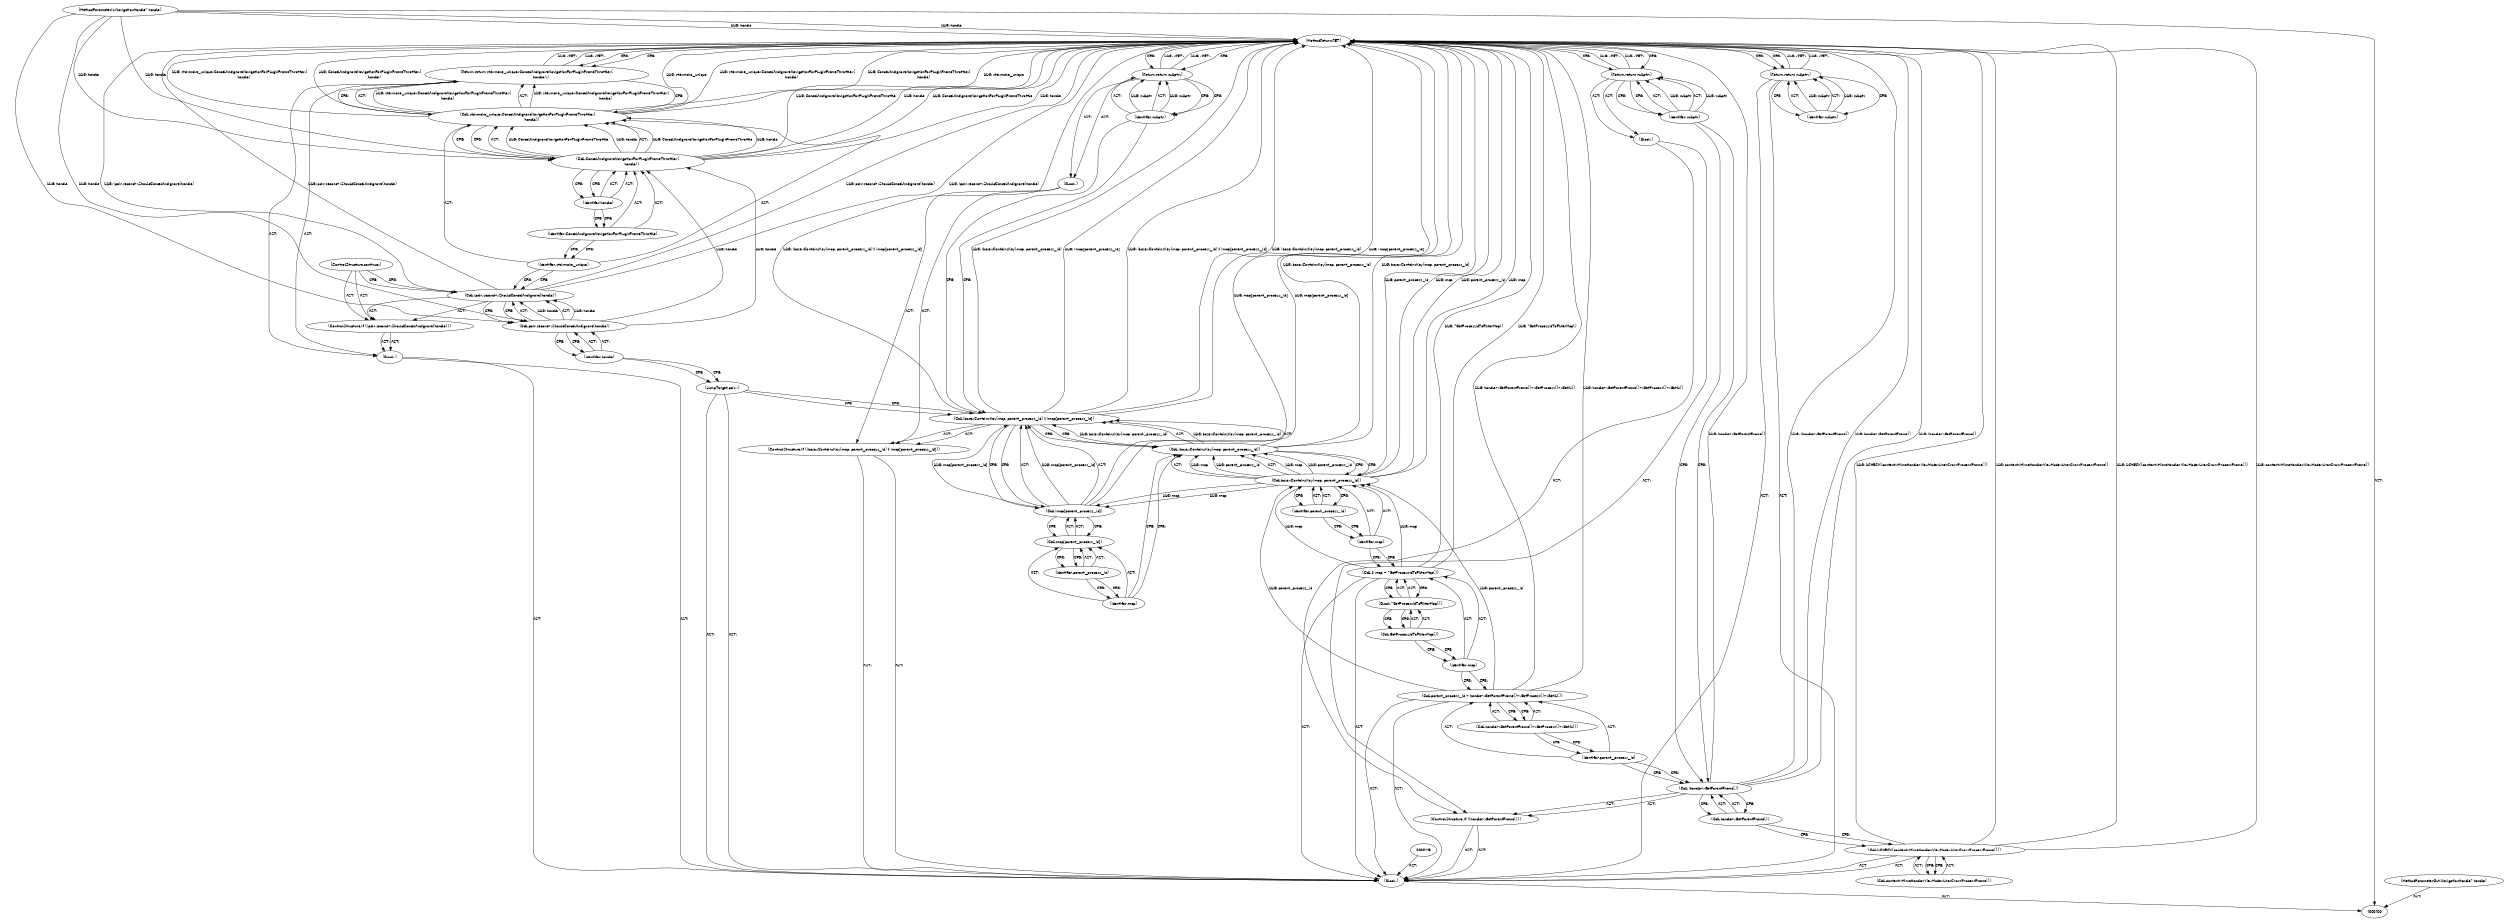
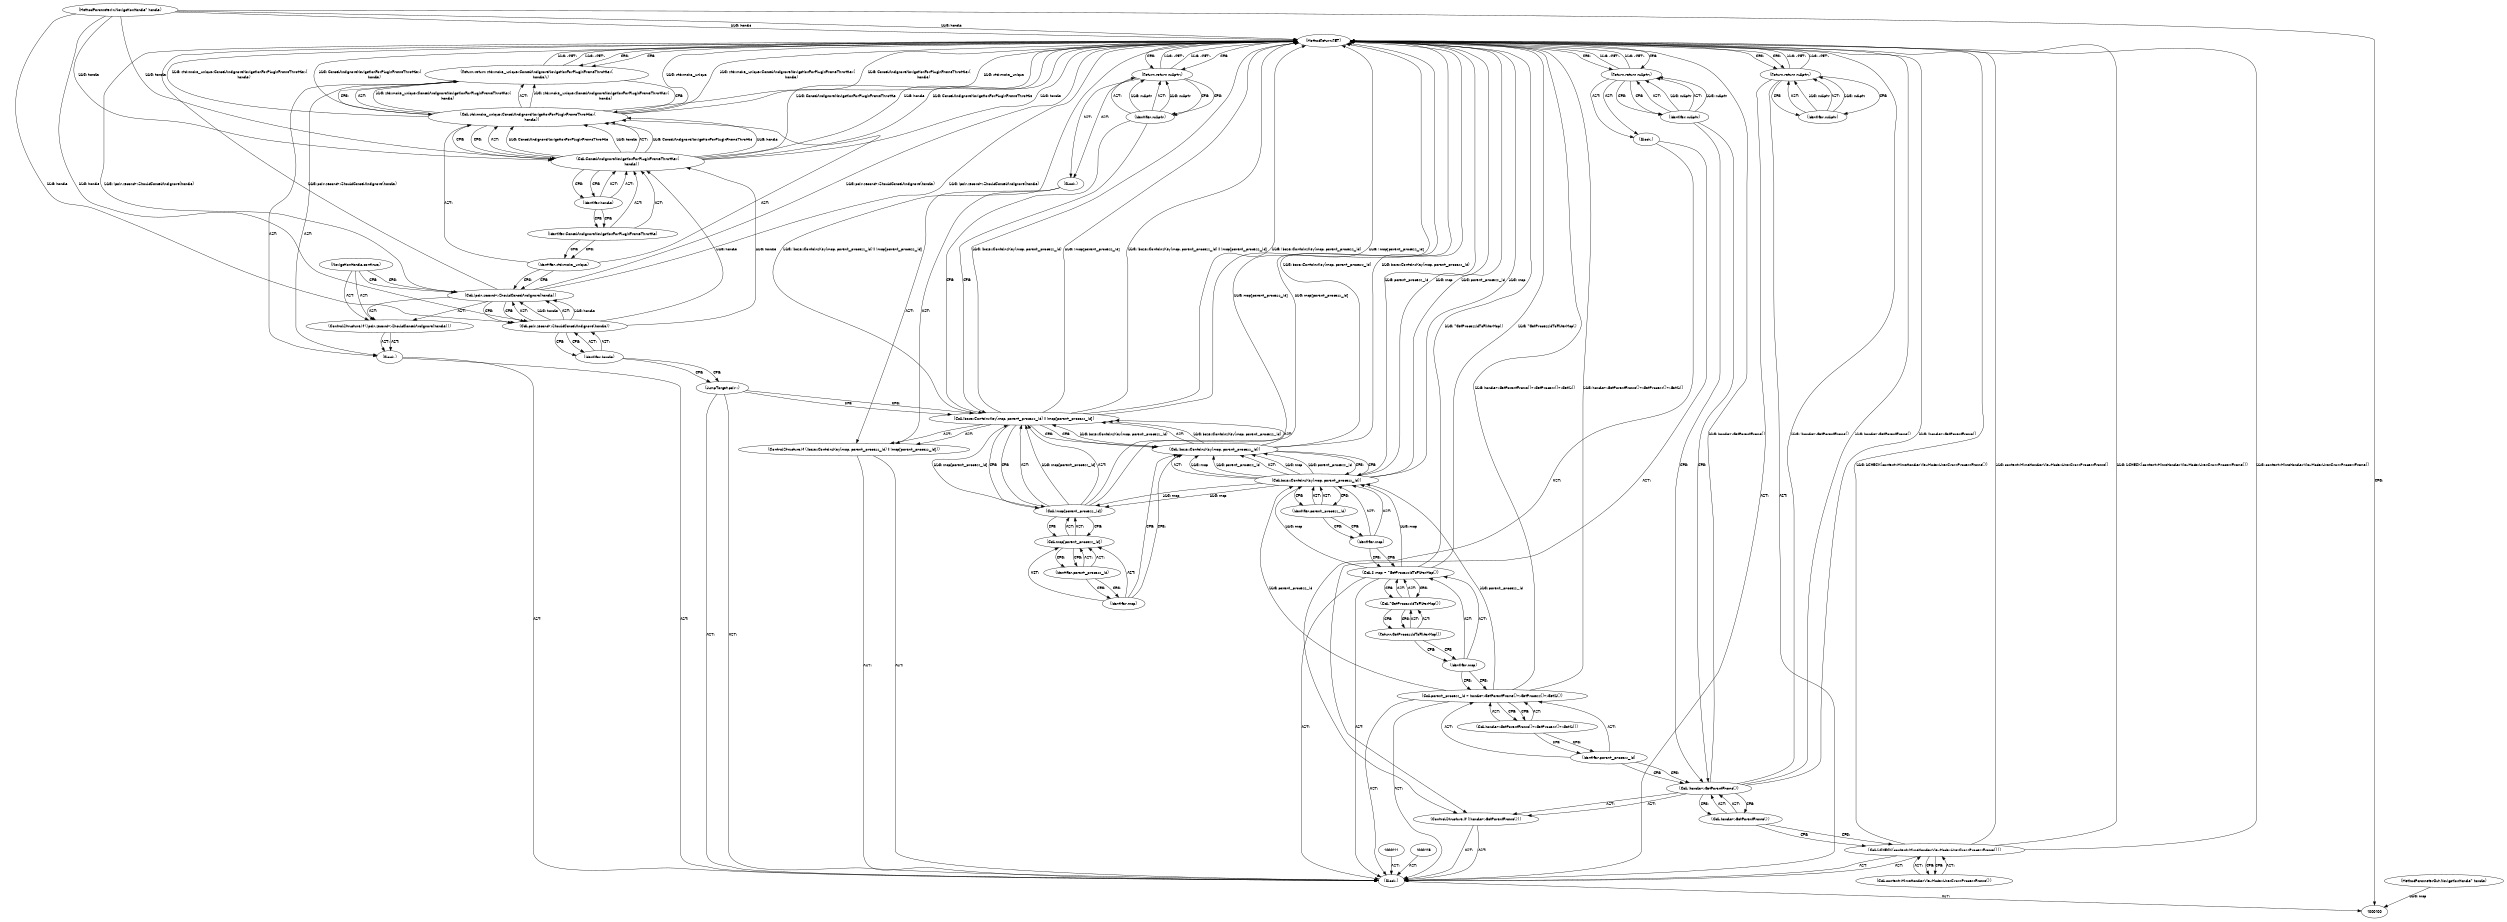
(356, 265) -> (356, 265)
(2379, 480) -> (2379, 480)
(1410, 604) -> (1410, 604)
(1410, 634) -> (1410, 634)
none -> (1391, 850)
(1424, 850) -> (1424, 850)
(2418, 896) -> (2418, 896)
